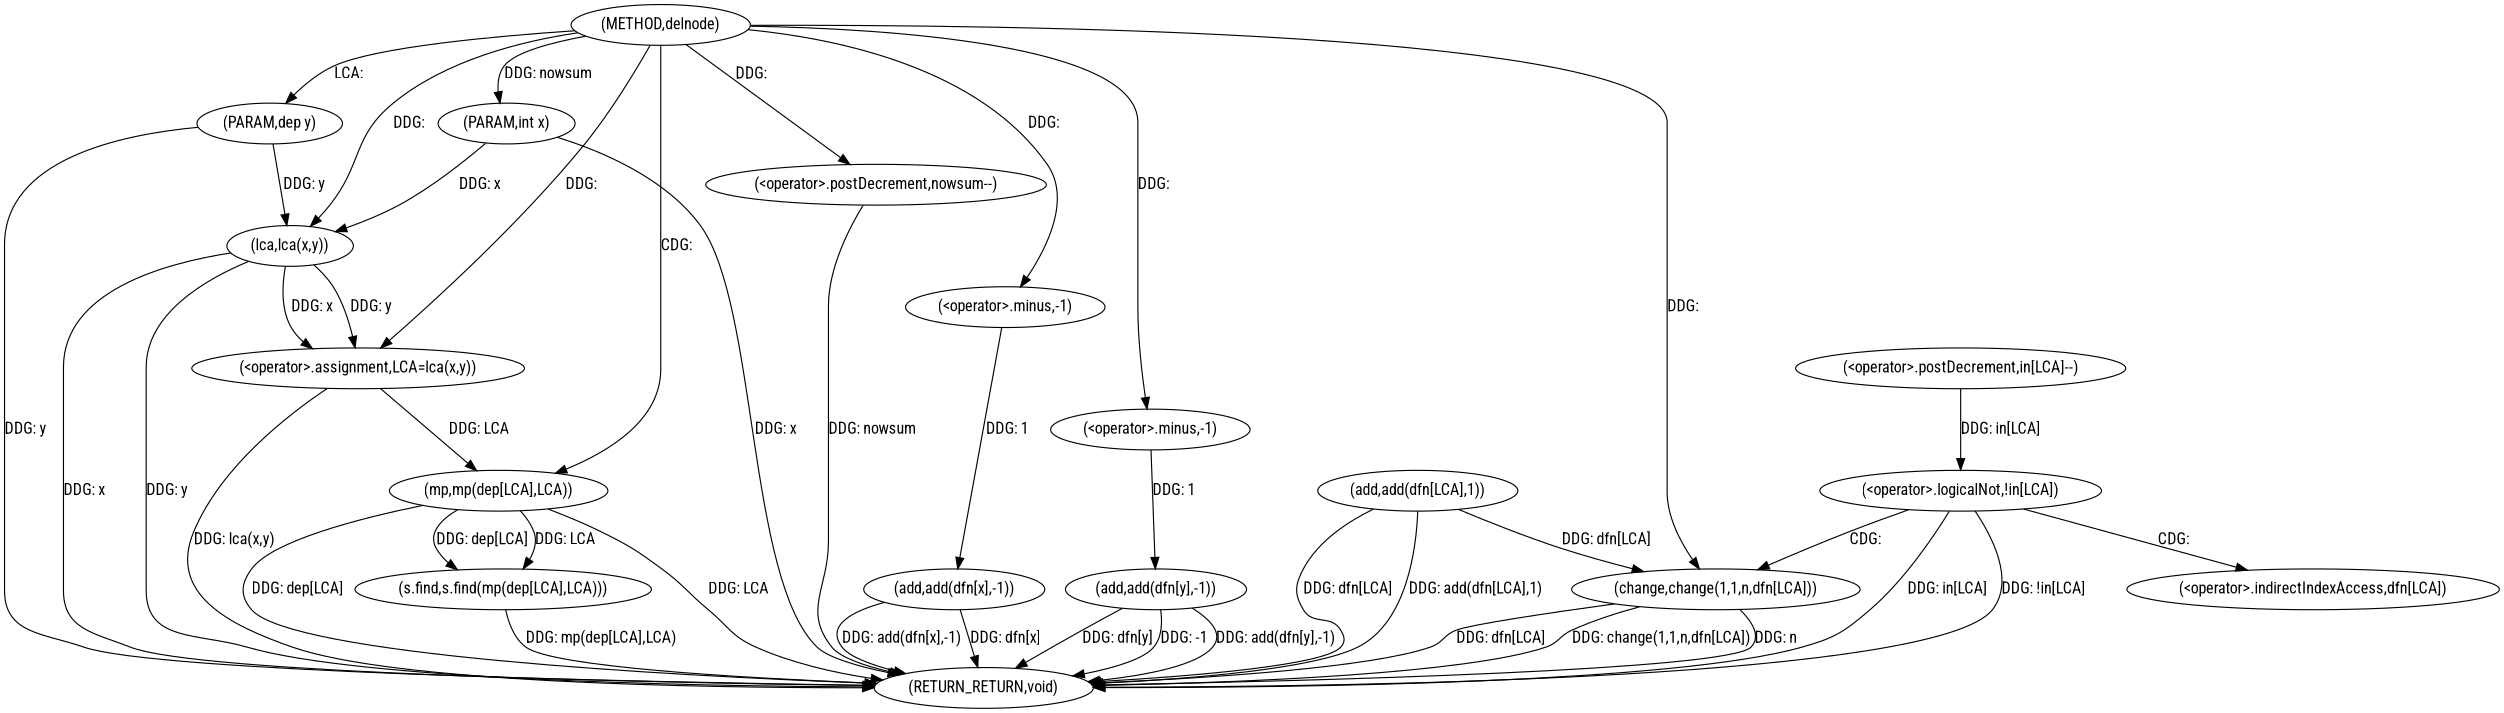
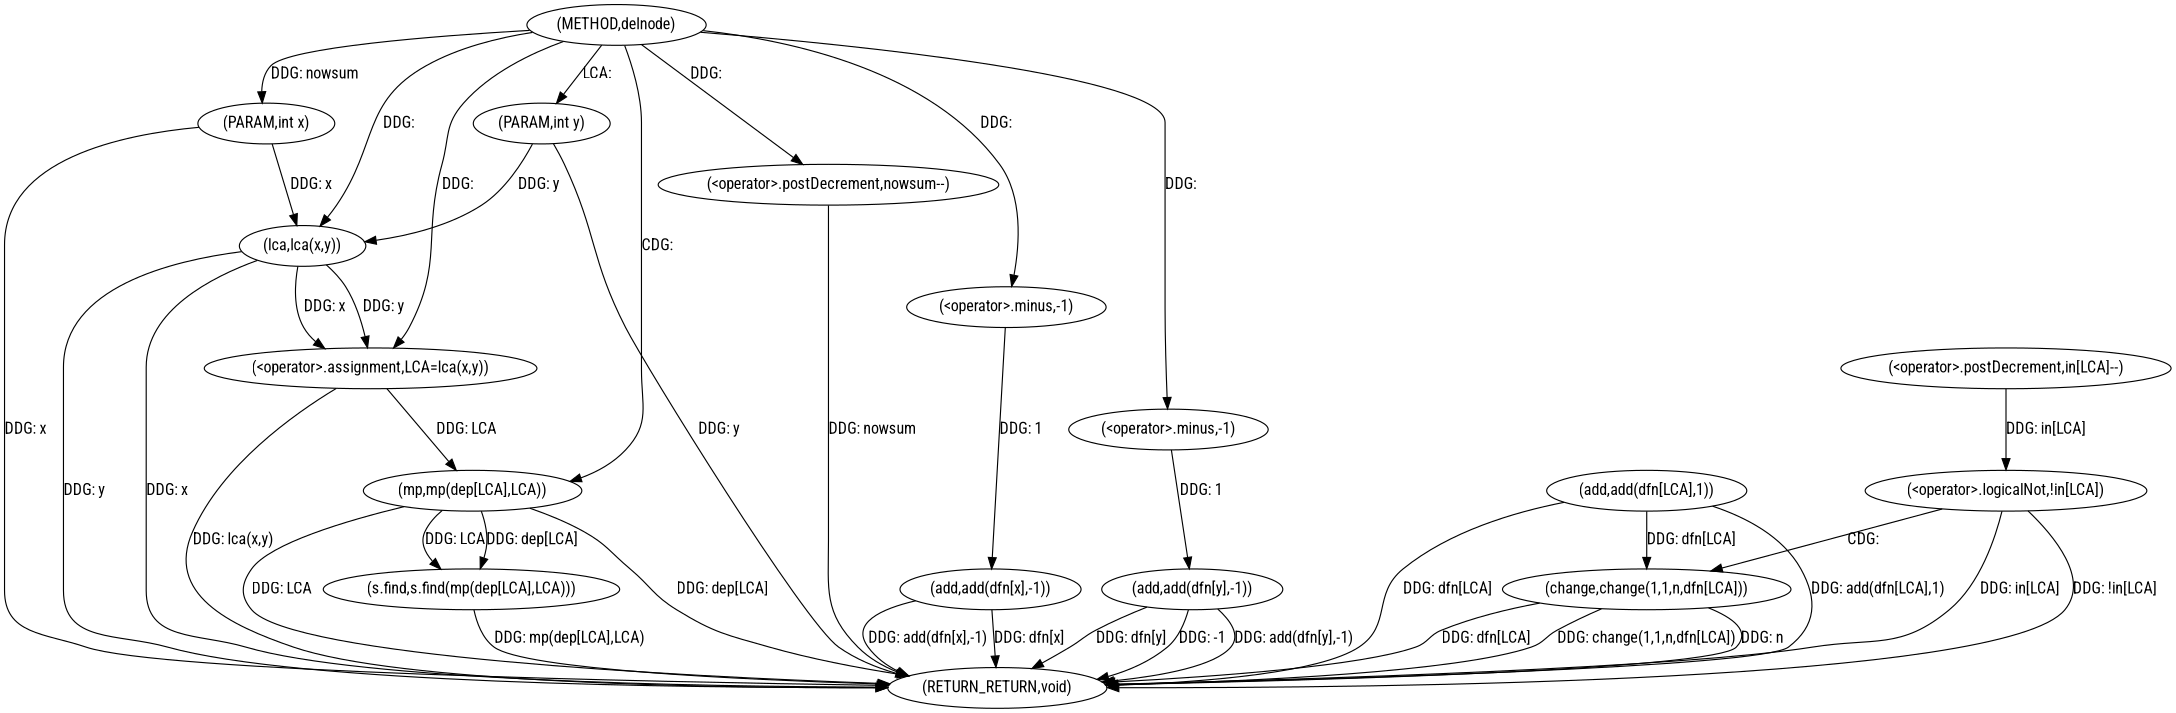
(1439, 51) -> none
(270, 124) -> (542, 124)
(2313, 589) -> none
